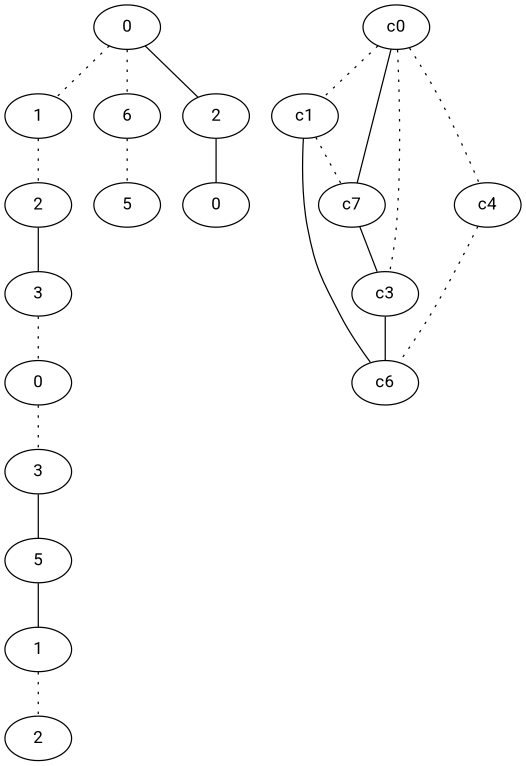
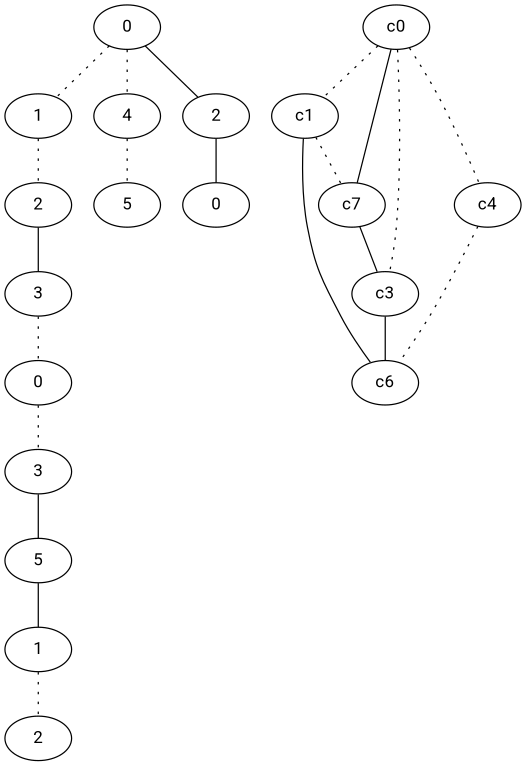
(127, 116) -> (127, 116)
